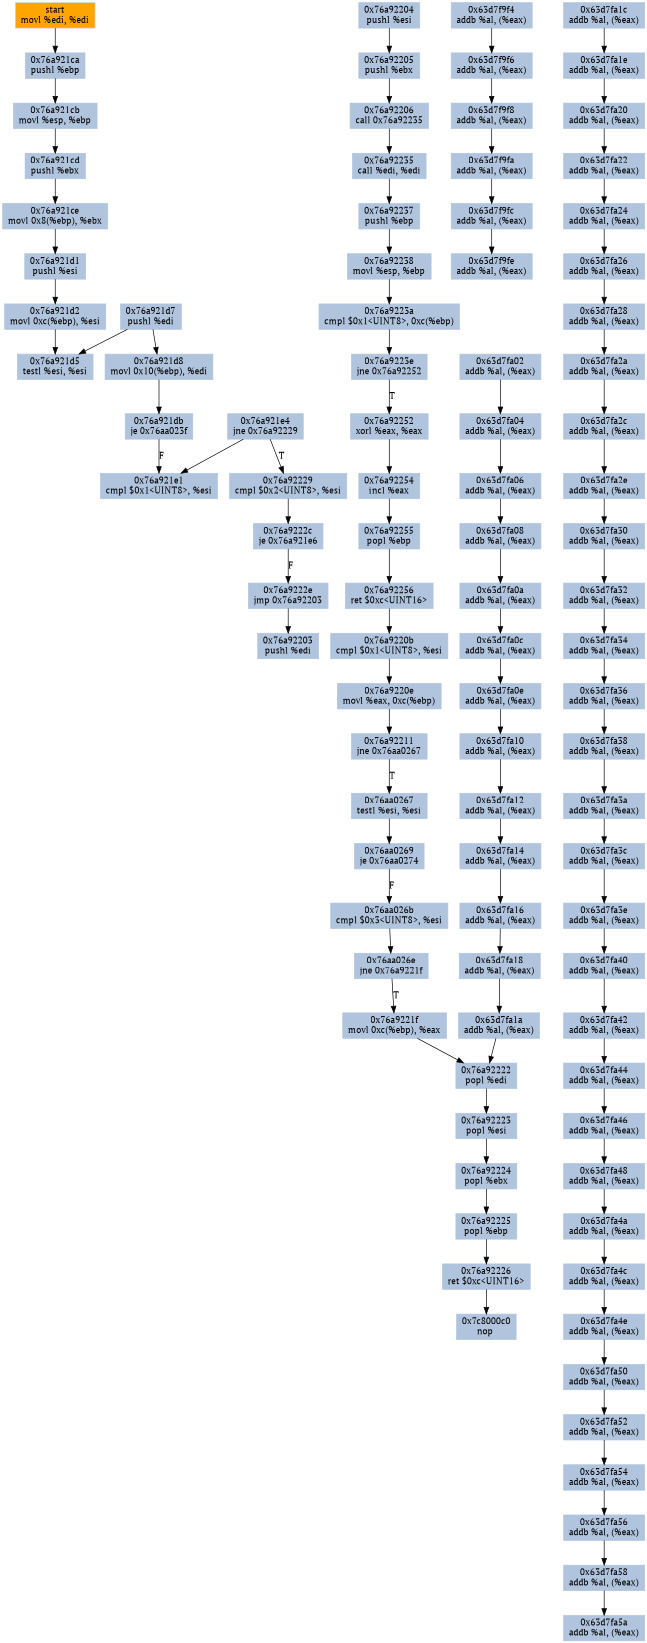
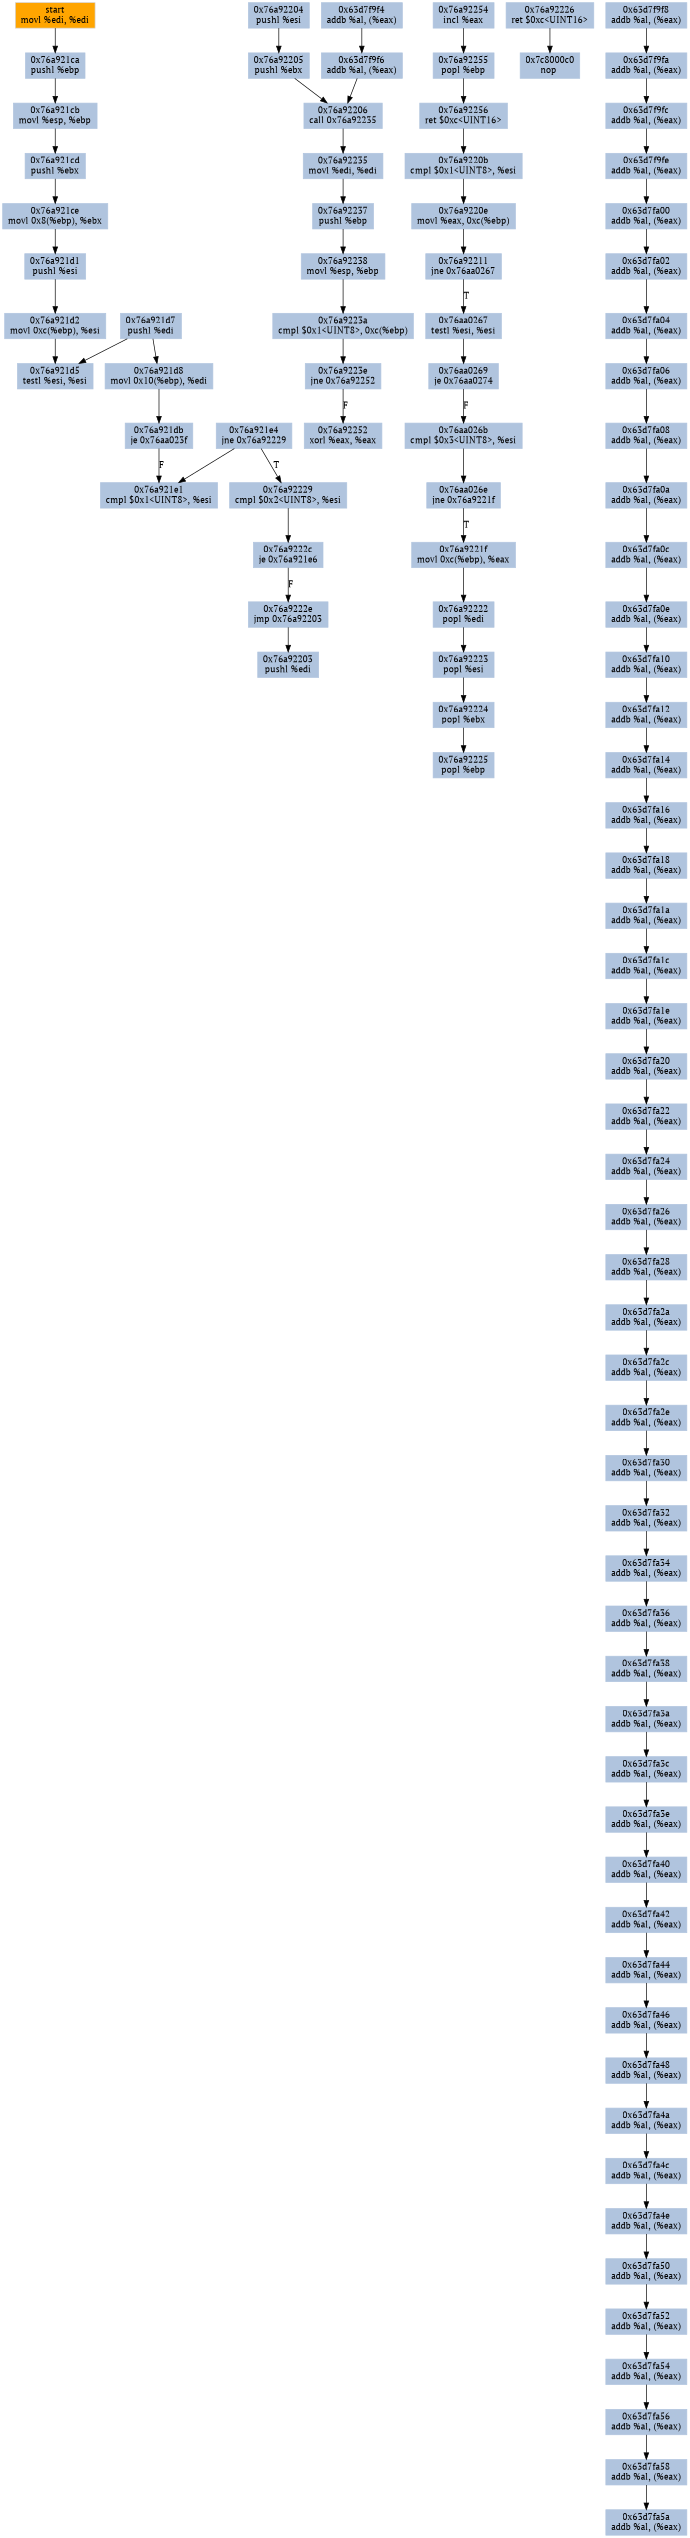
(492, 87) -> (354, 87)
(389, 166) -> (343, 166)
none -> (646, 216)
(393, 397) -> (346, 406)
(389, 453) -> none
(494, 1047) -> (646, 937)
(486, 1248) -> none
